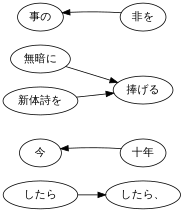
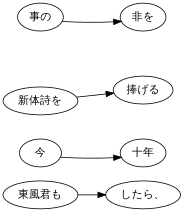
(96, 12) -> (88, 22)
(40, 59) -> none
(95, 148) -> (87, 158)
(40, 195) -> (40, 195)
